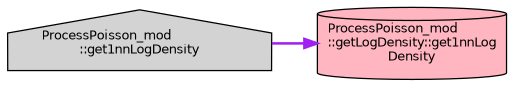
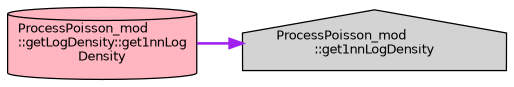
(288, 43) -> (213, 43)
